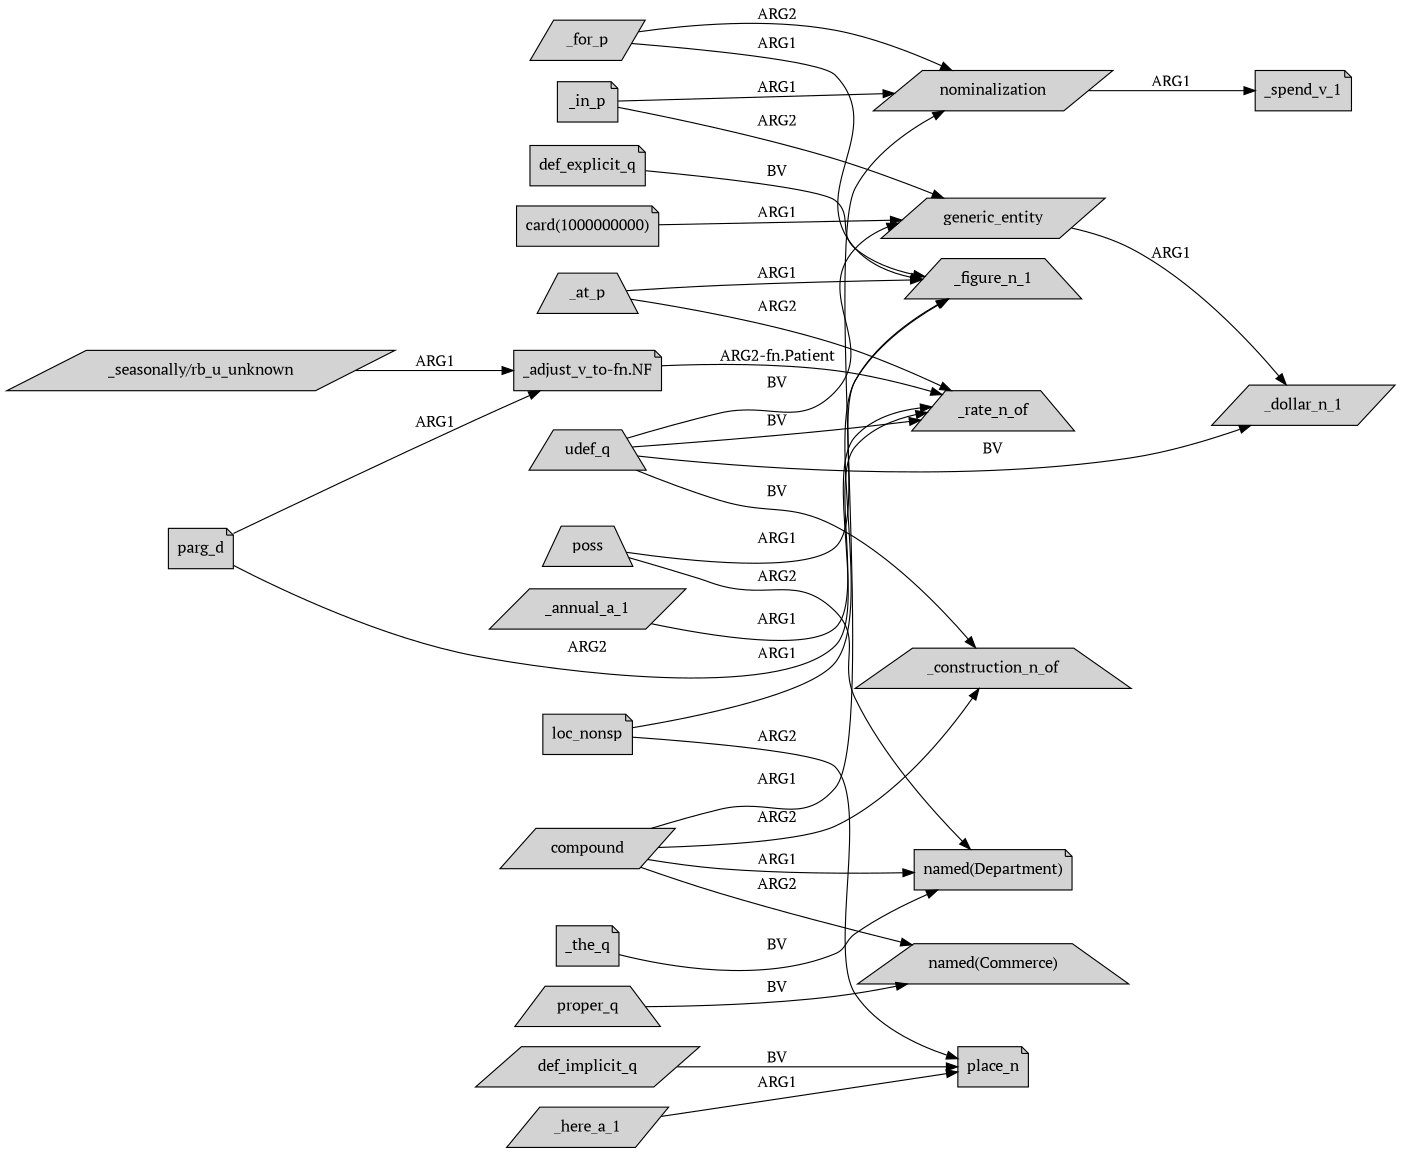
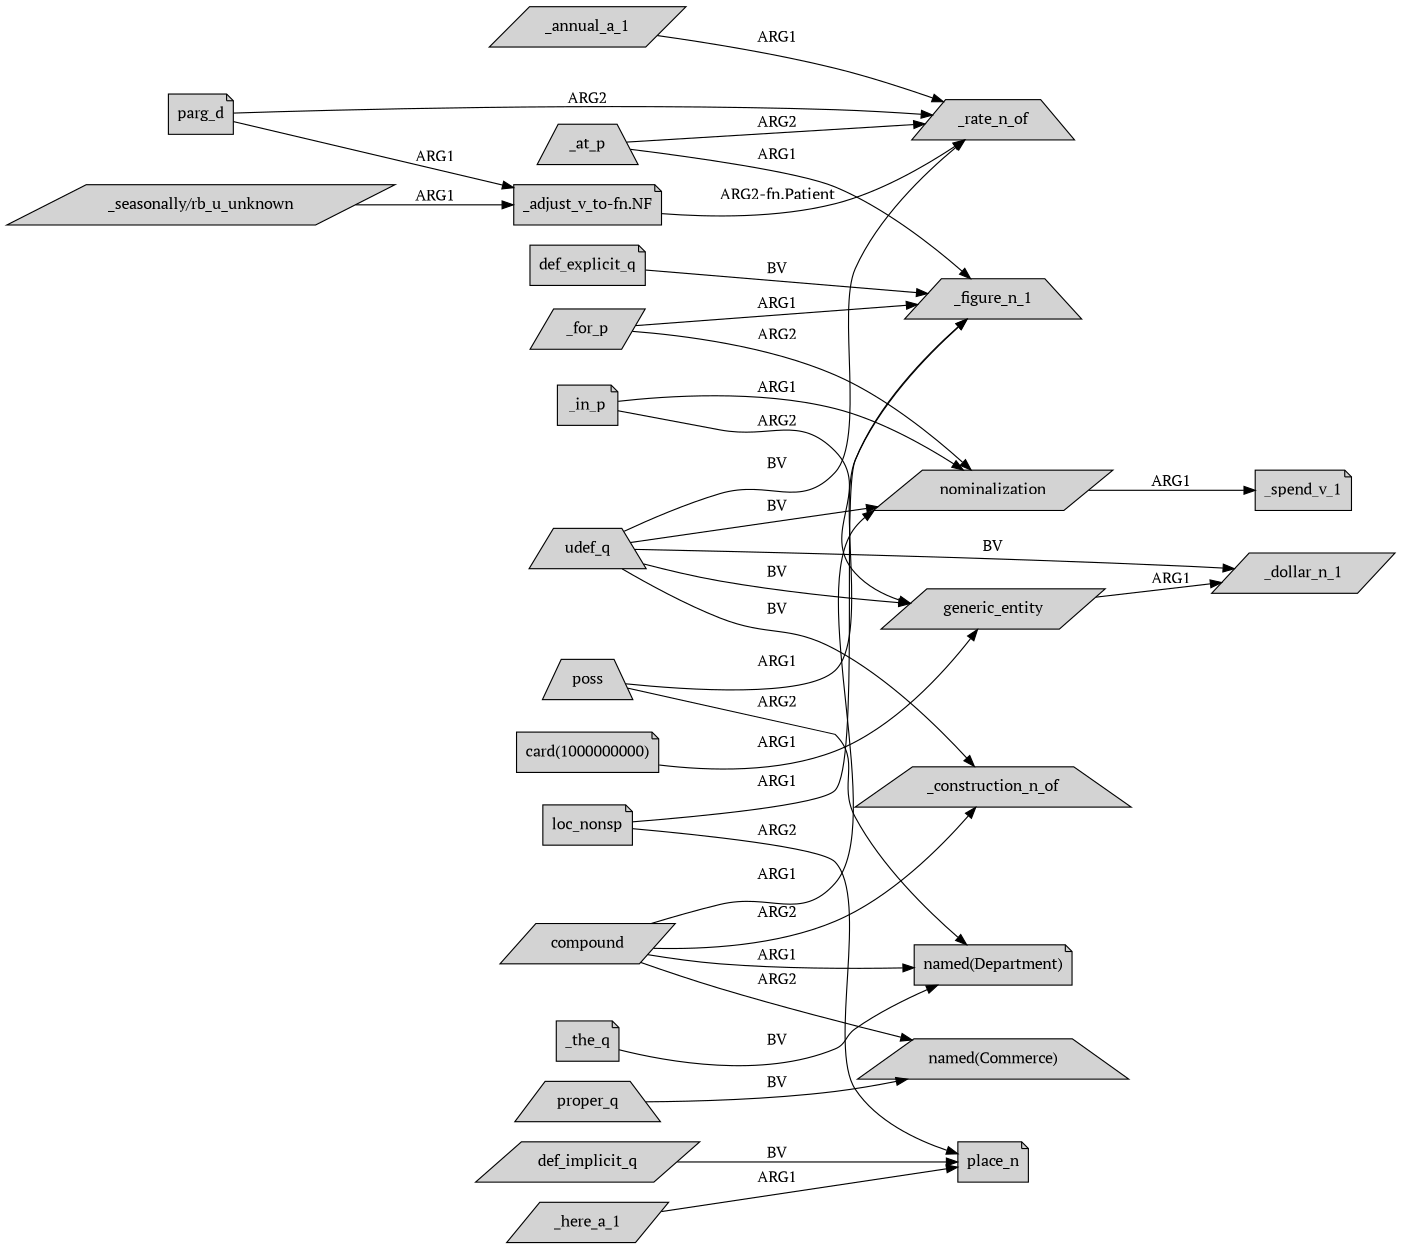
none -> (748, 525)
